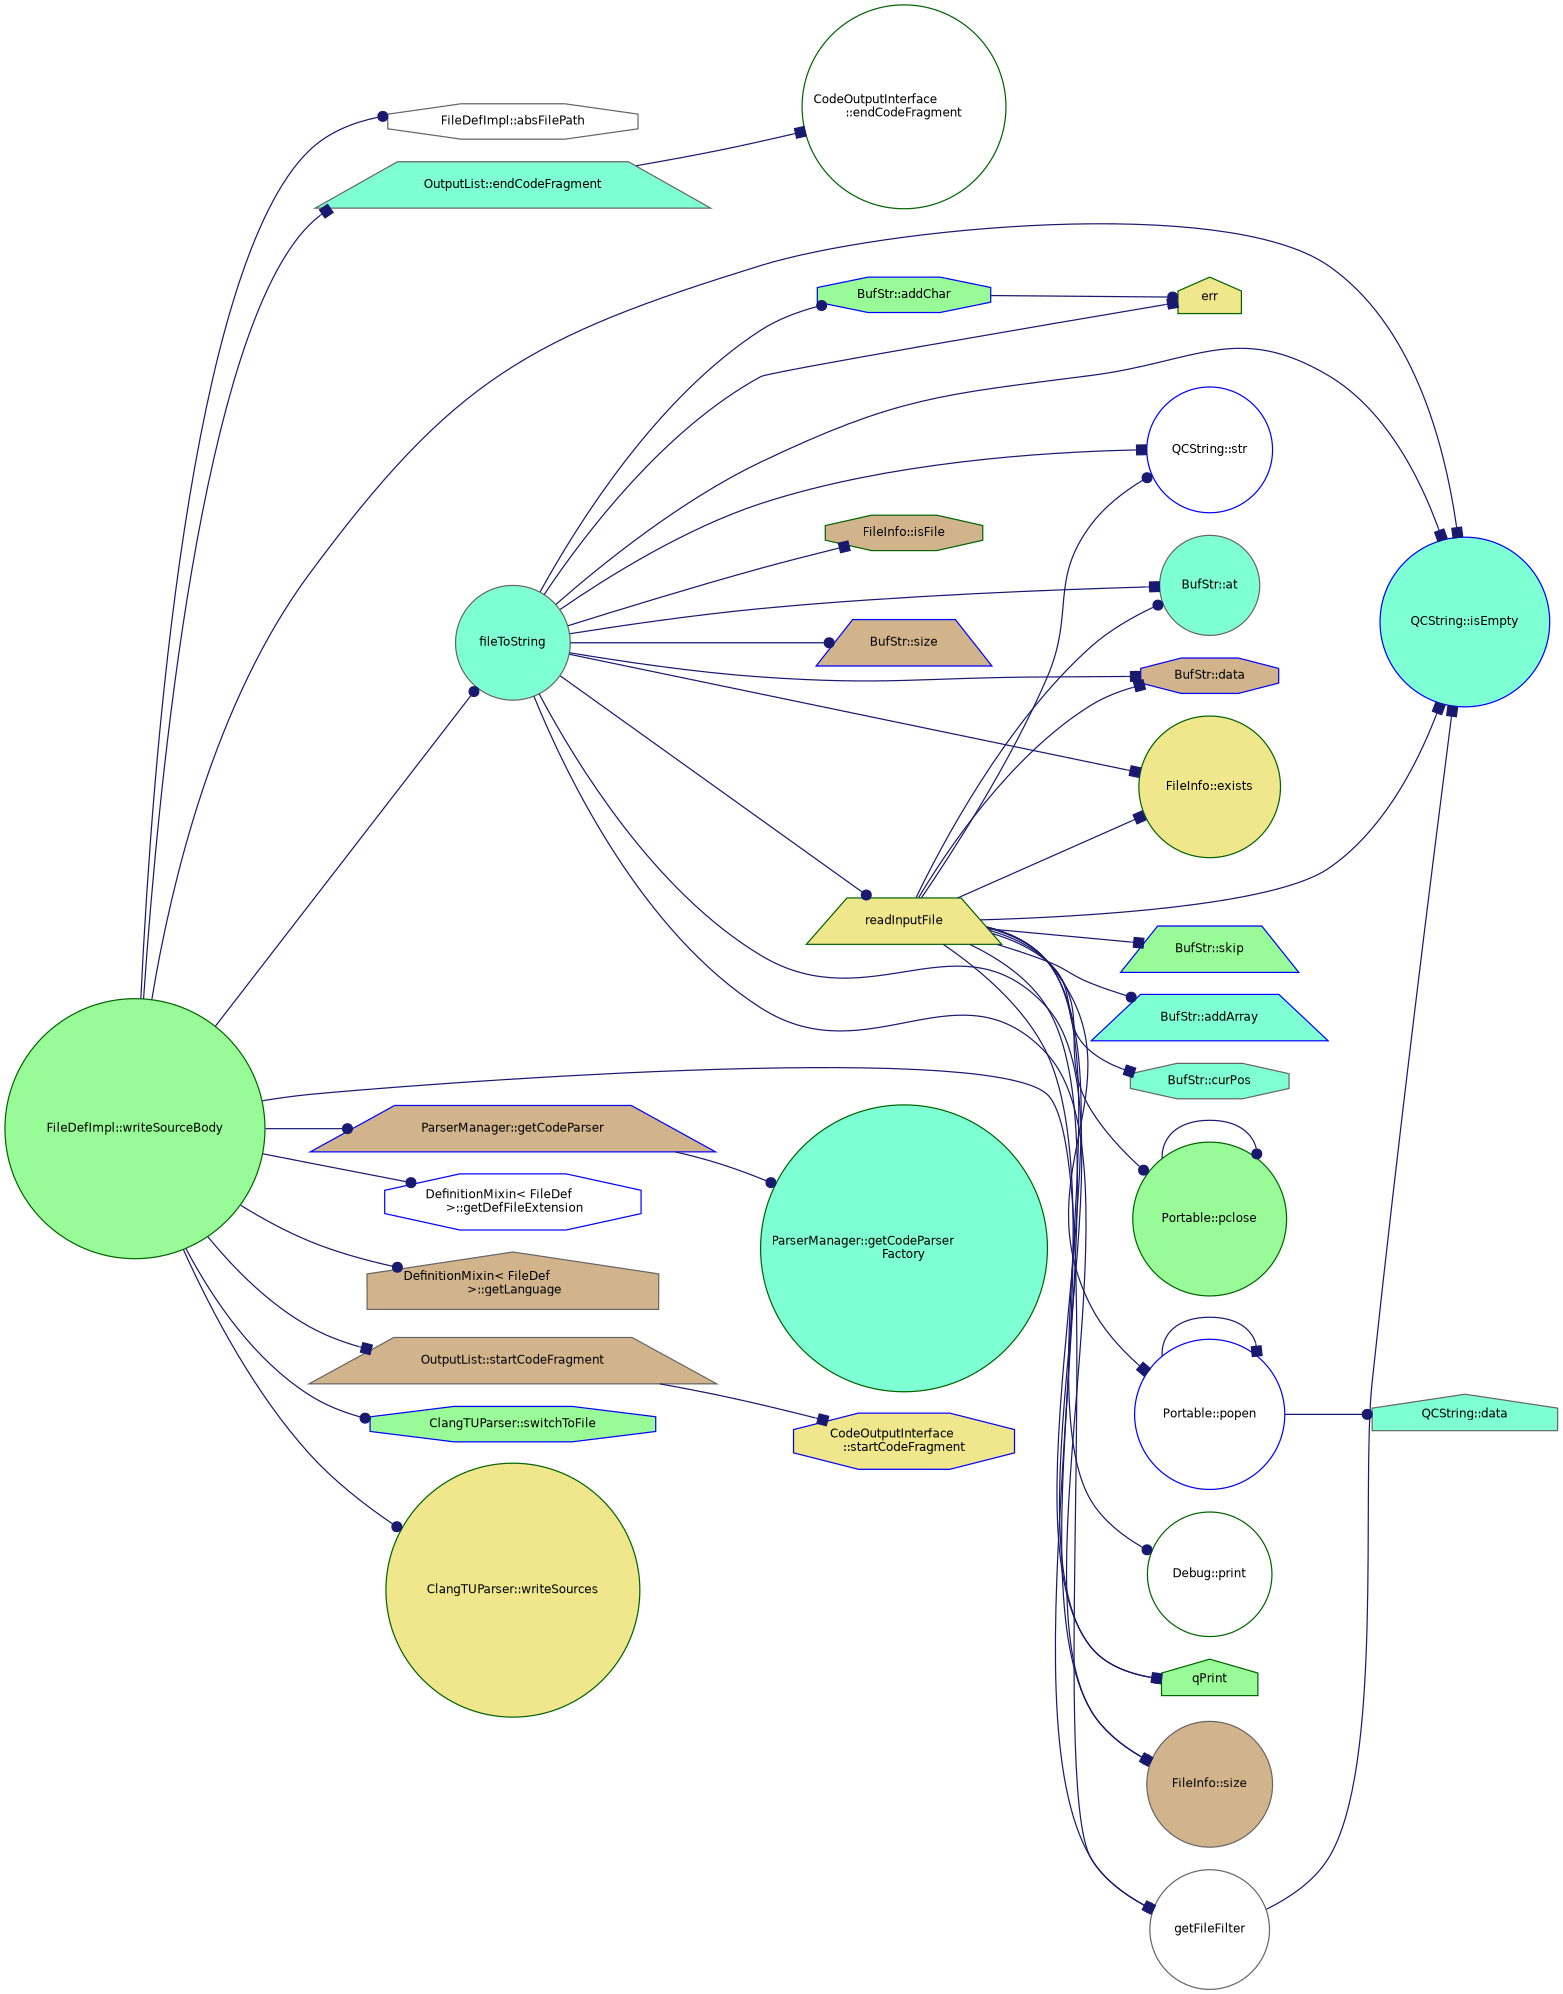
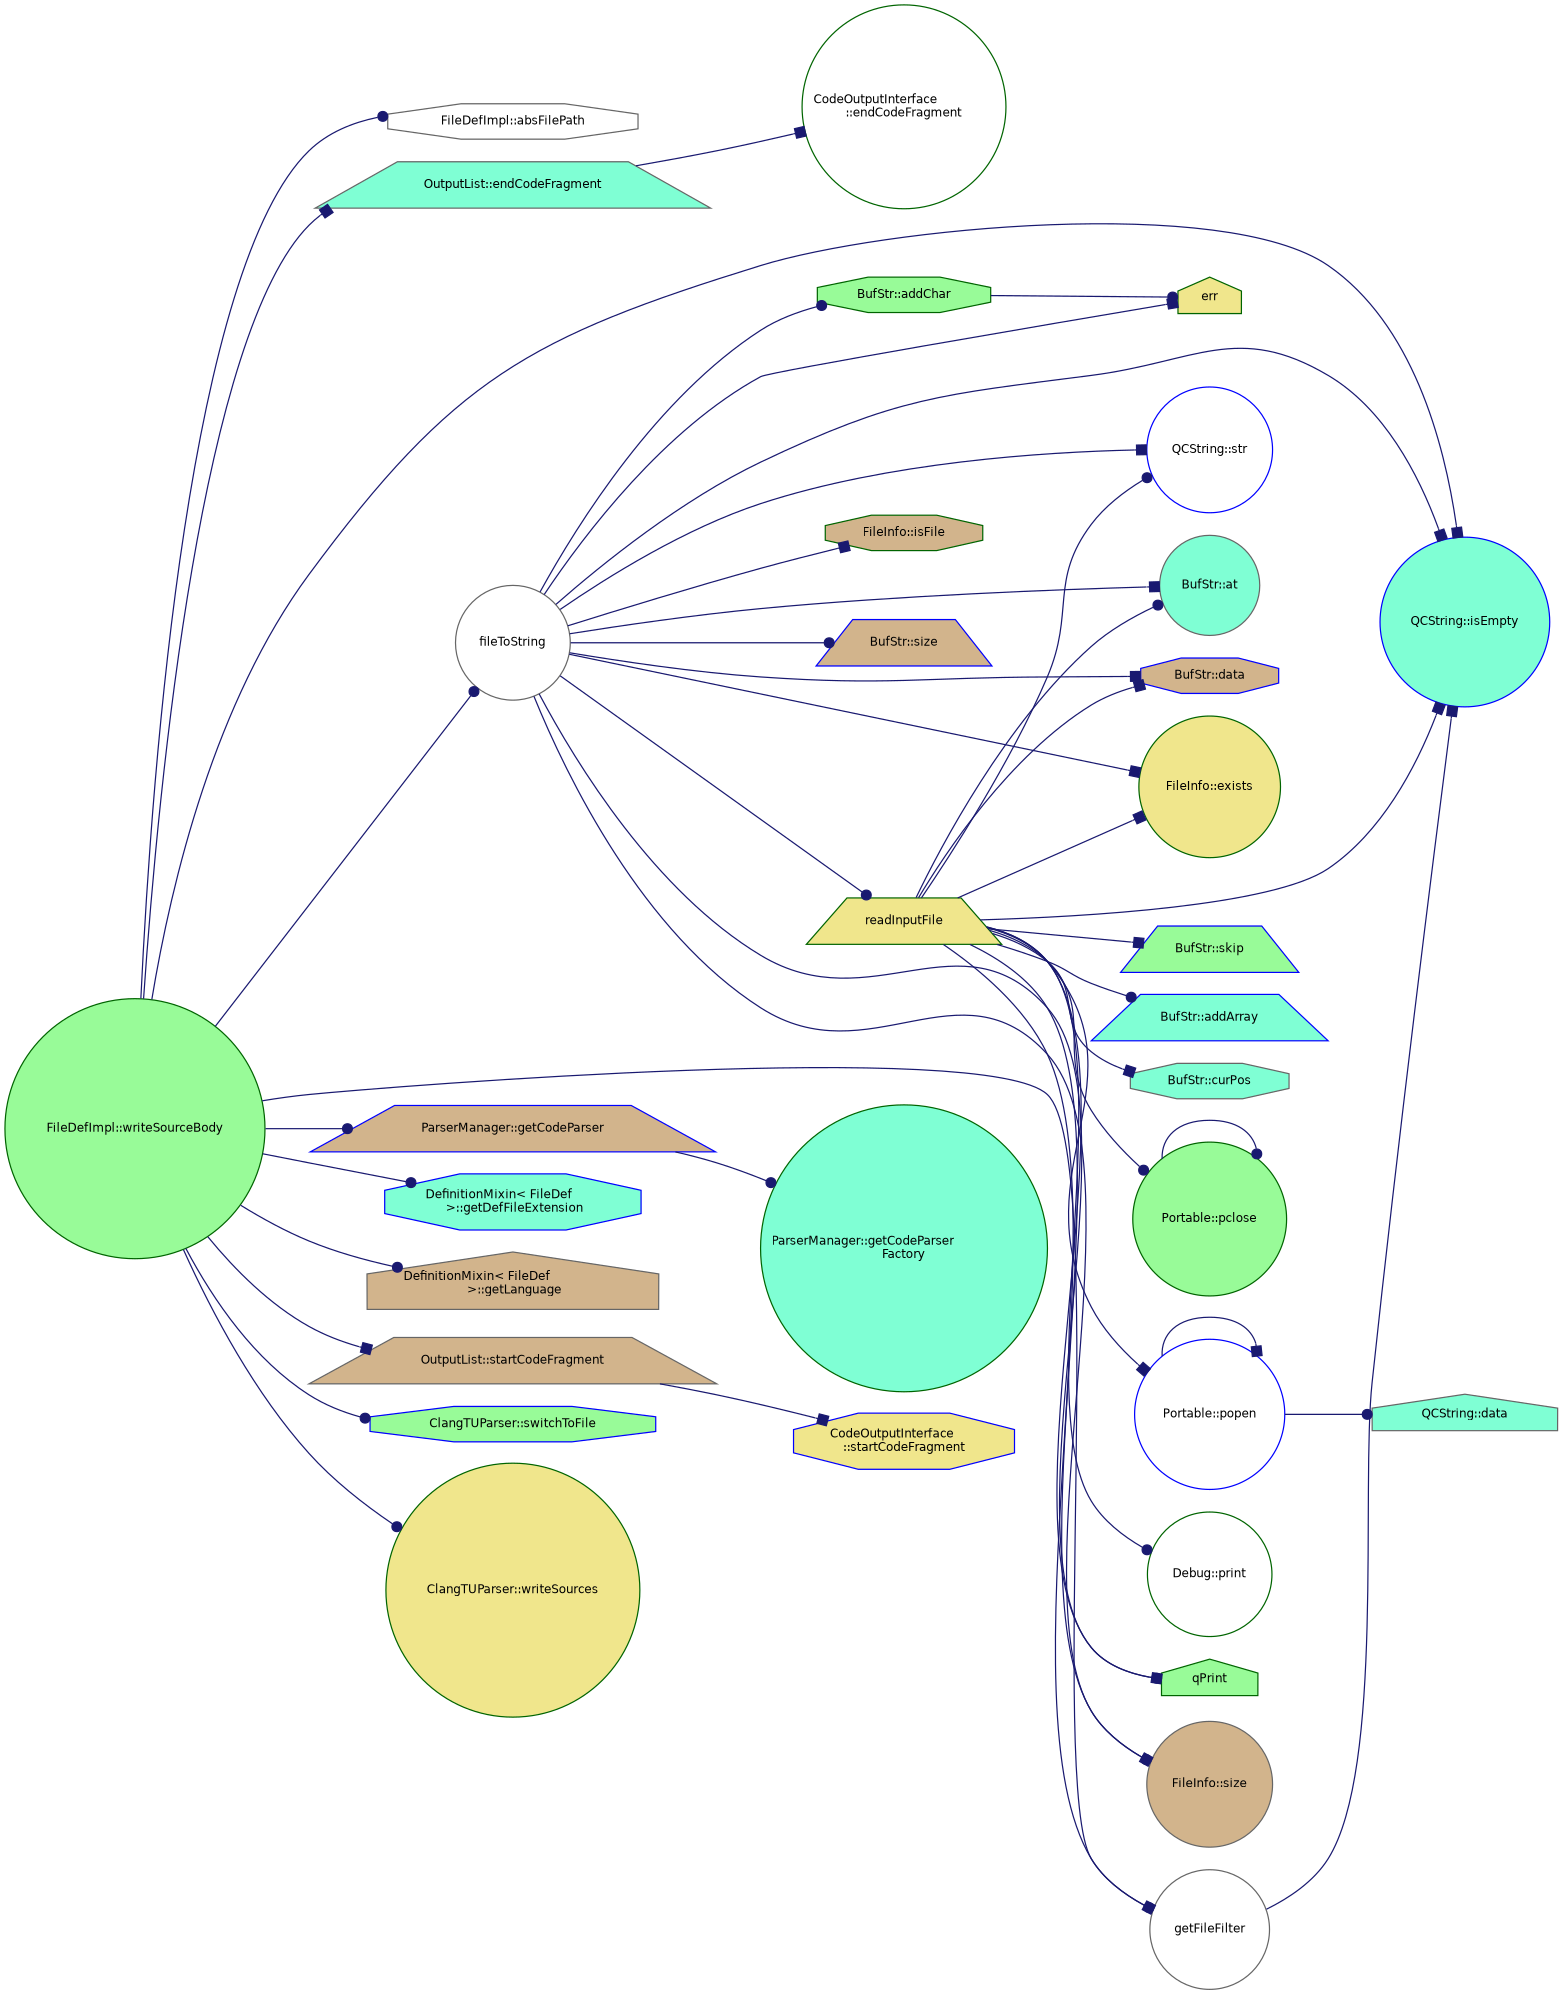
(904, 295) -> (904, 295)
(513, 643) -> (513, 643)
(513, 1202) -> (513, 1202)
